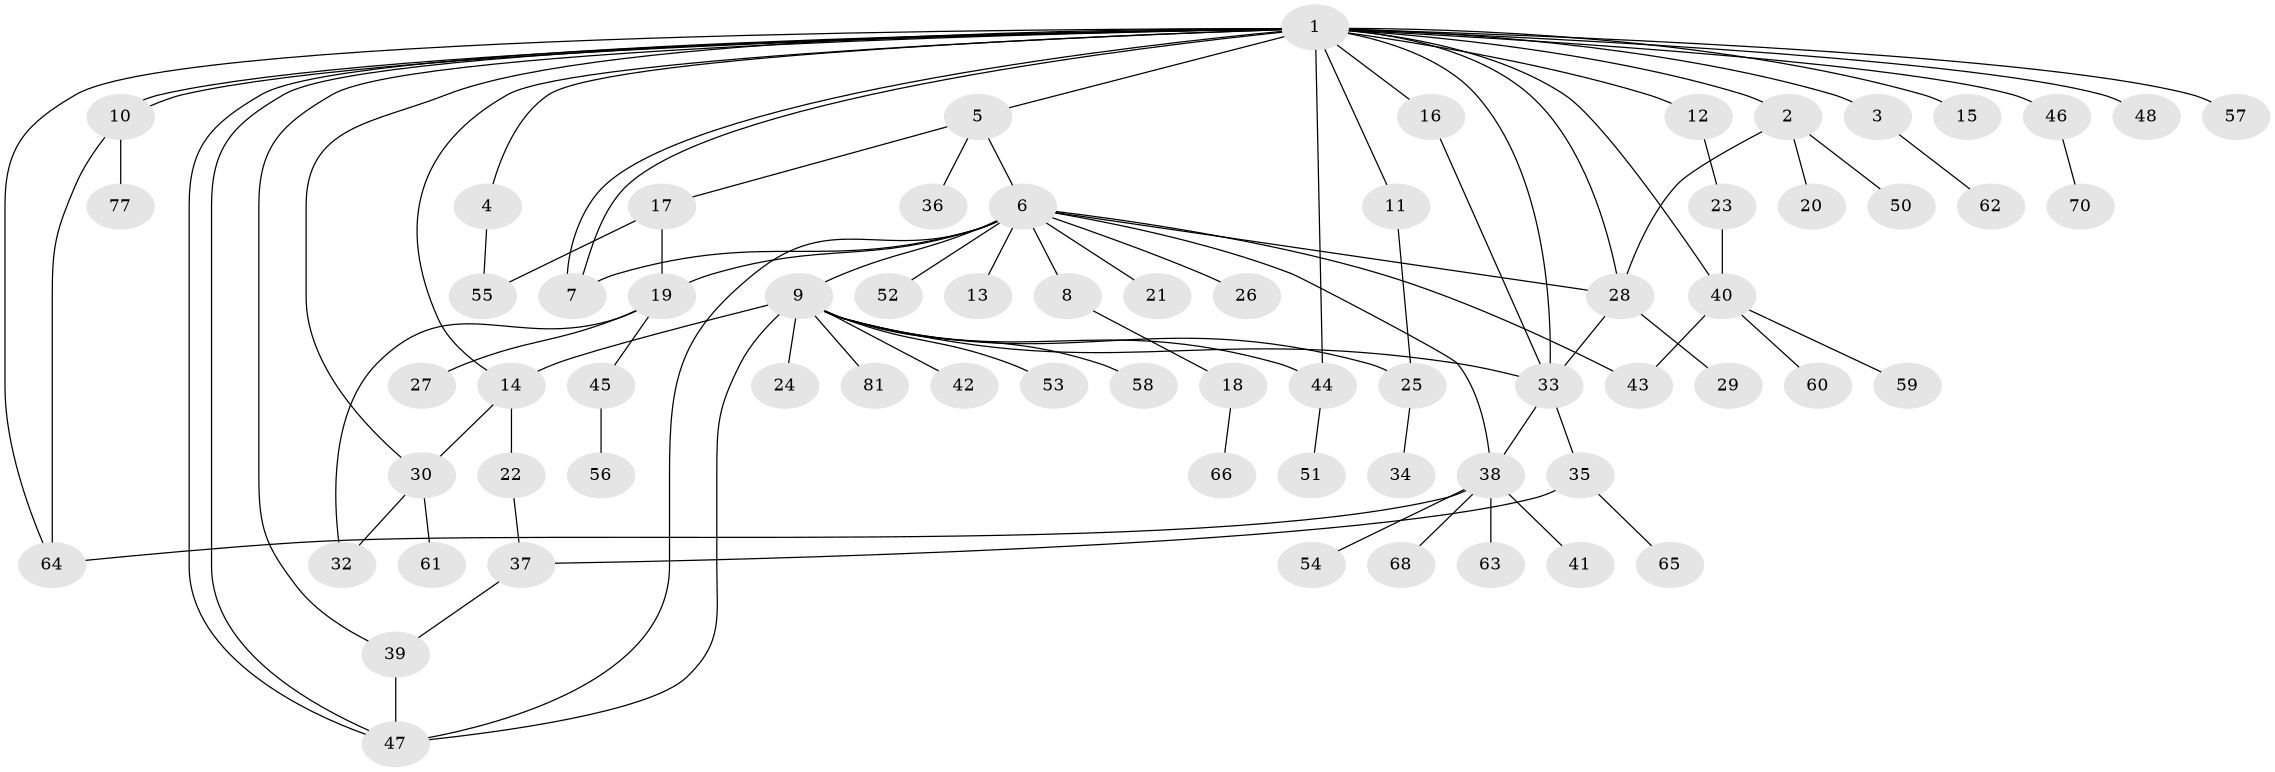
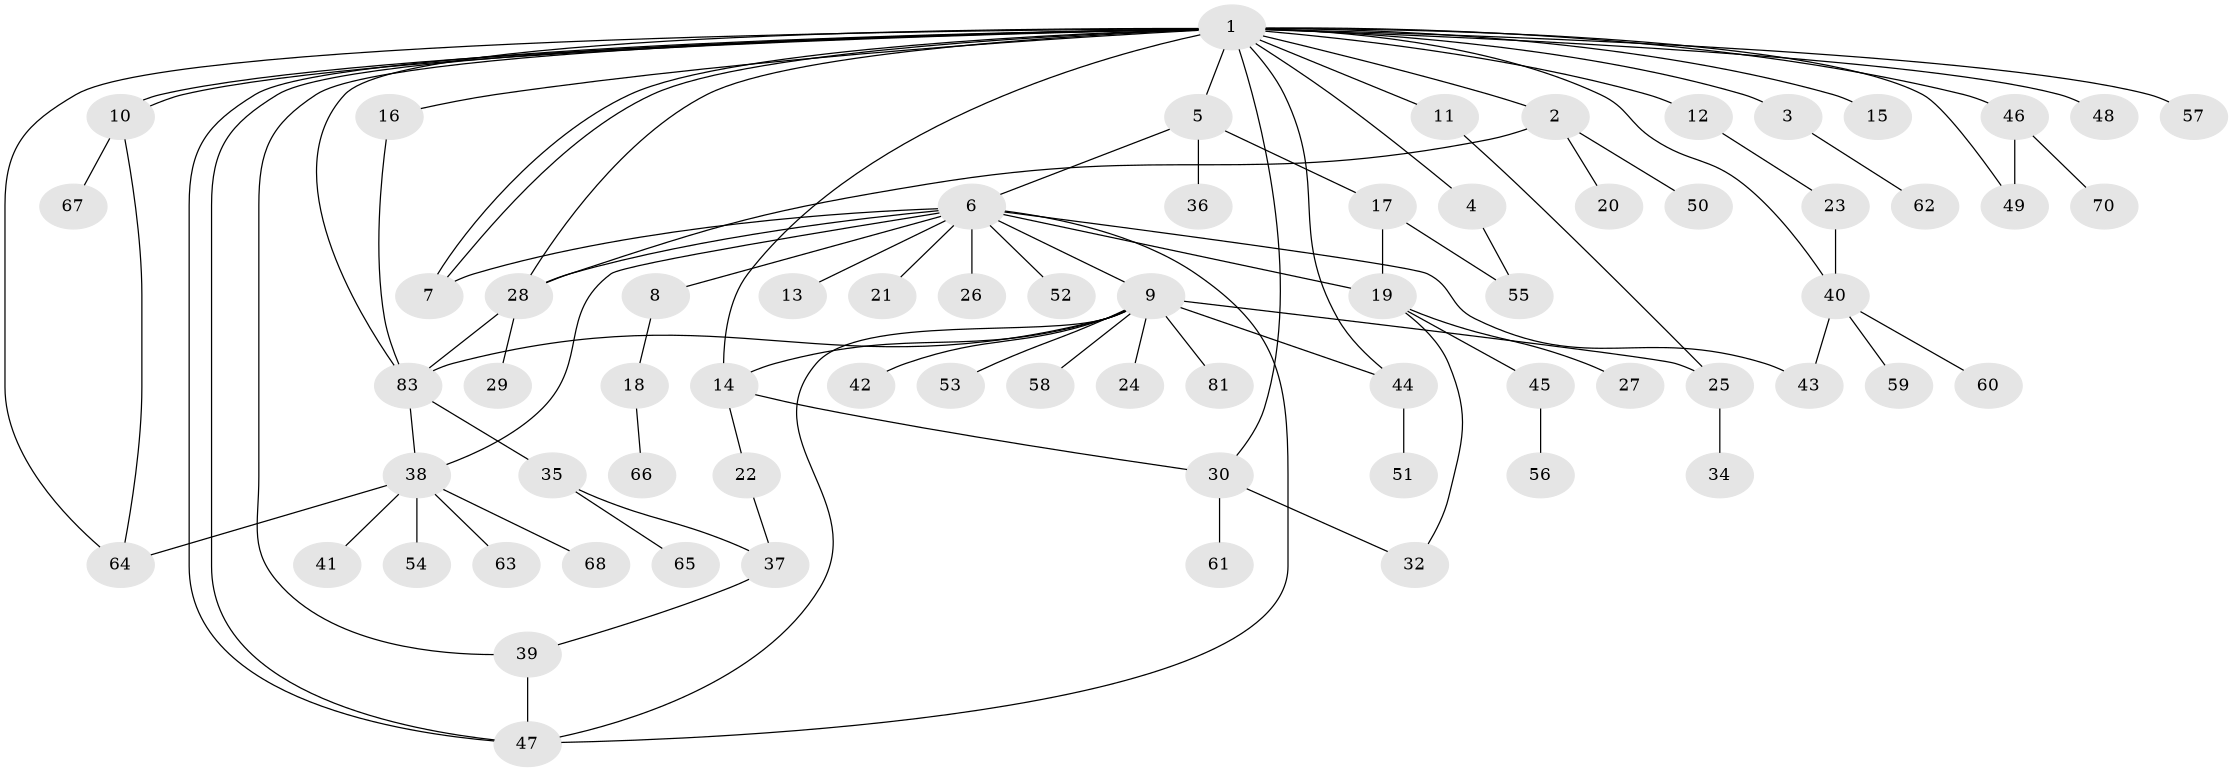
(121, 207) -> (73, 207)
none -> (2015, 207)
(1549, 386) -> (408, 386)
